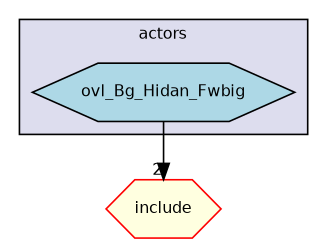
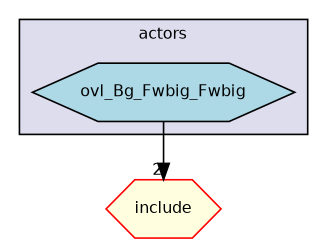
(164, 92) -> (164, 92)
